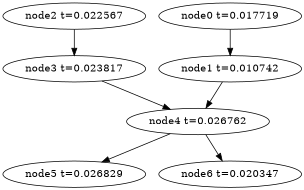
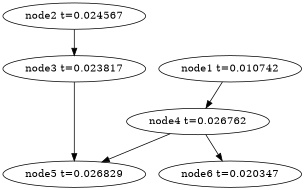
(74, 16) -> (74, 16)
(230, 16) -> none
(133, 94) -> (74, 118)
